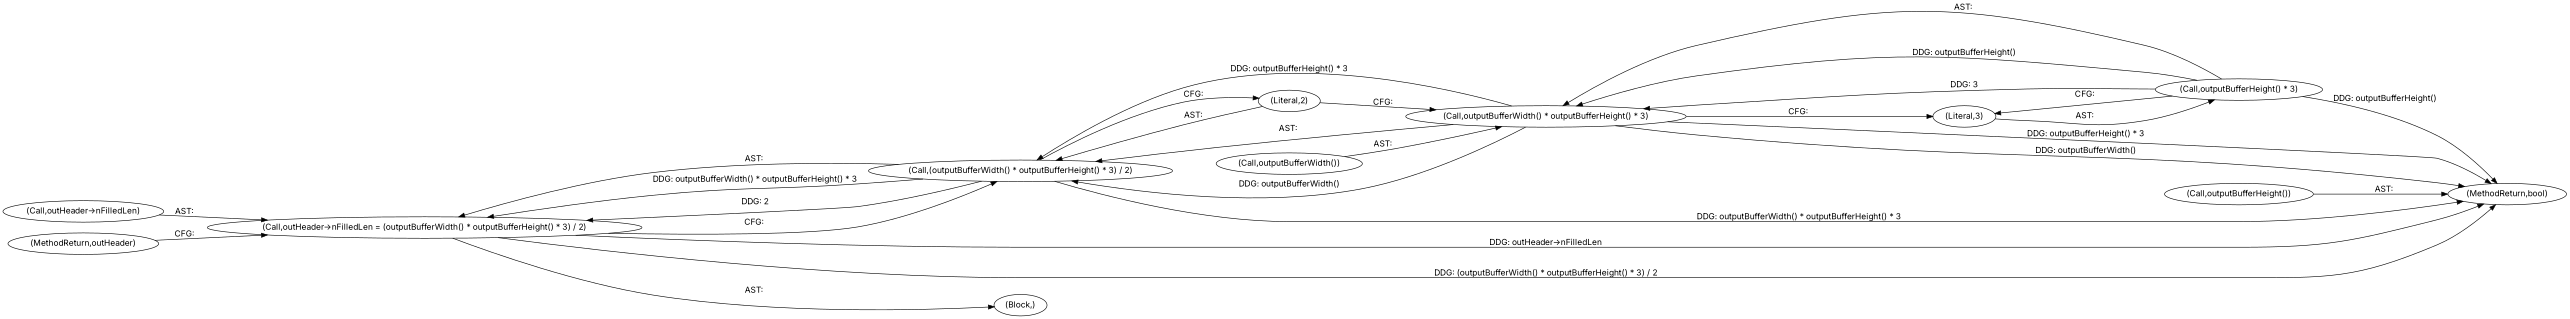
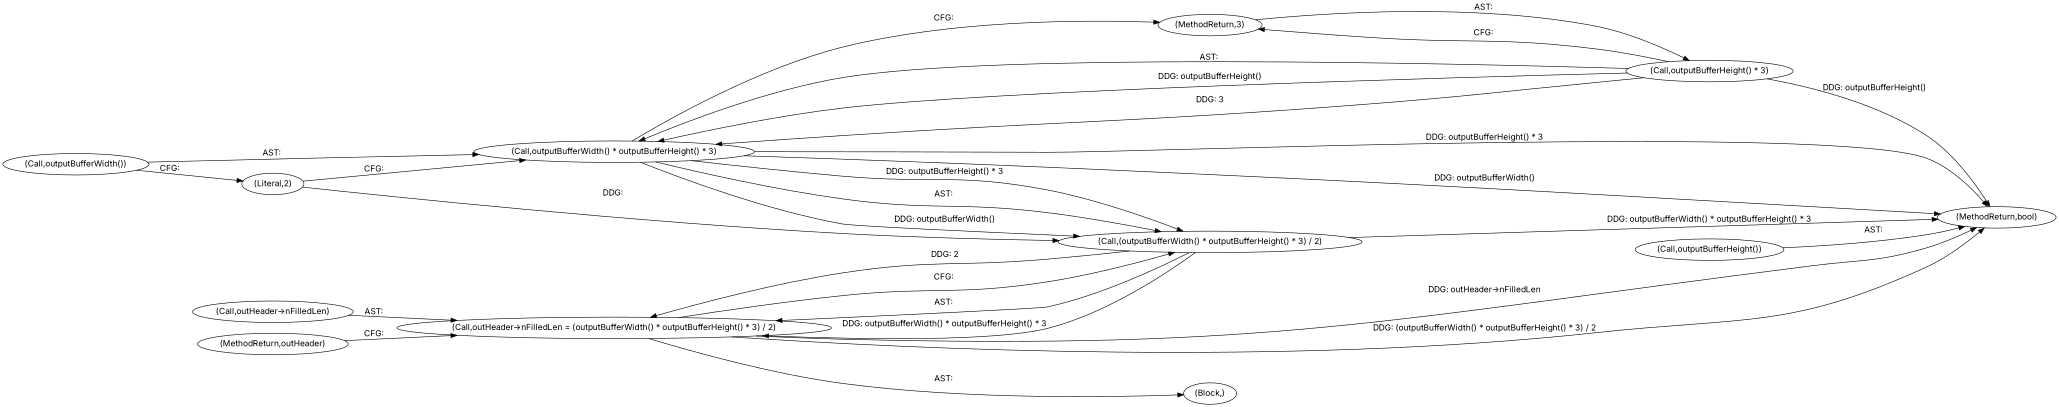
(1142, 114) -> (187, 175)
(1195, 116) -> (614, 193)
(1964, 116) -> (1210, 25)
